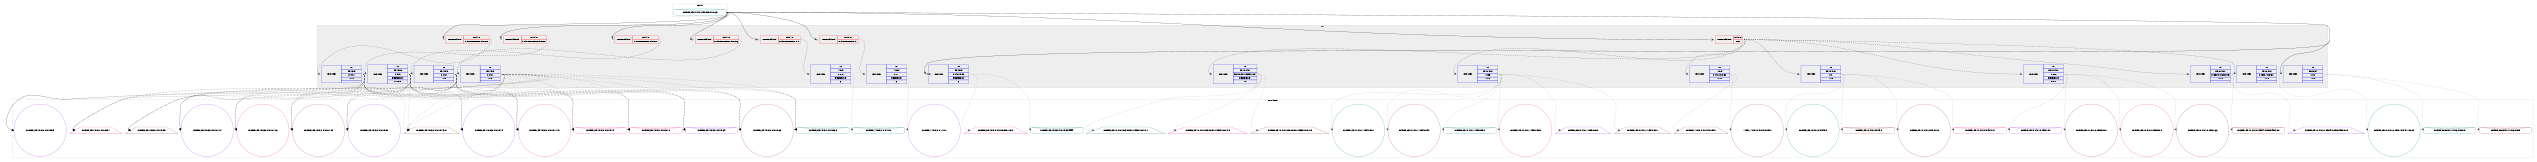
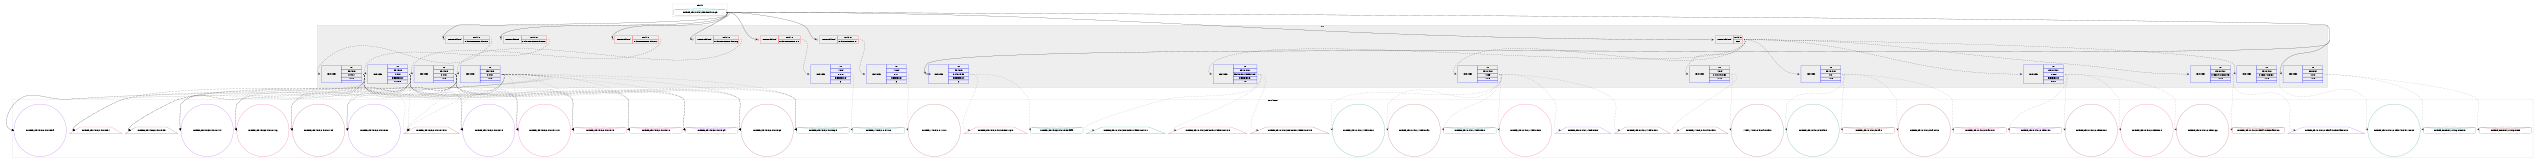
(489, 130) -> (489, 130)
(934, 130) -> (934, 130)
